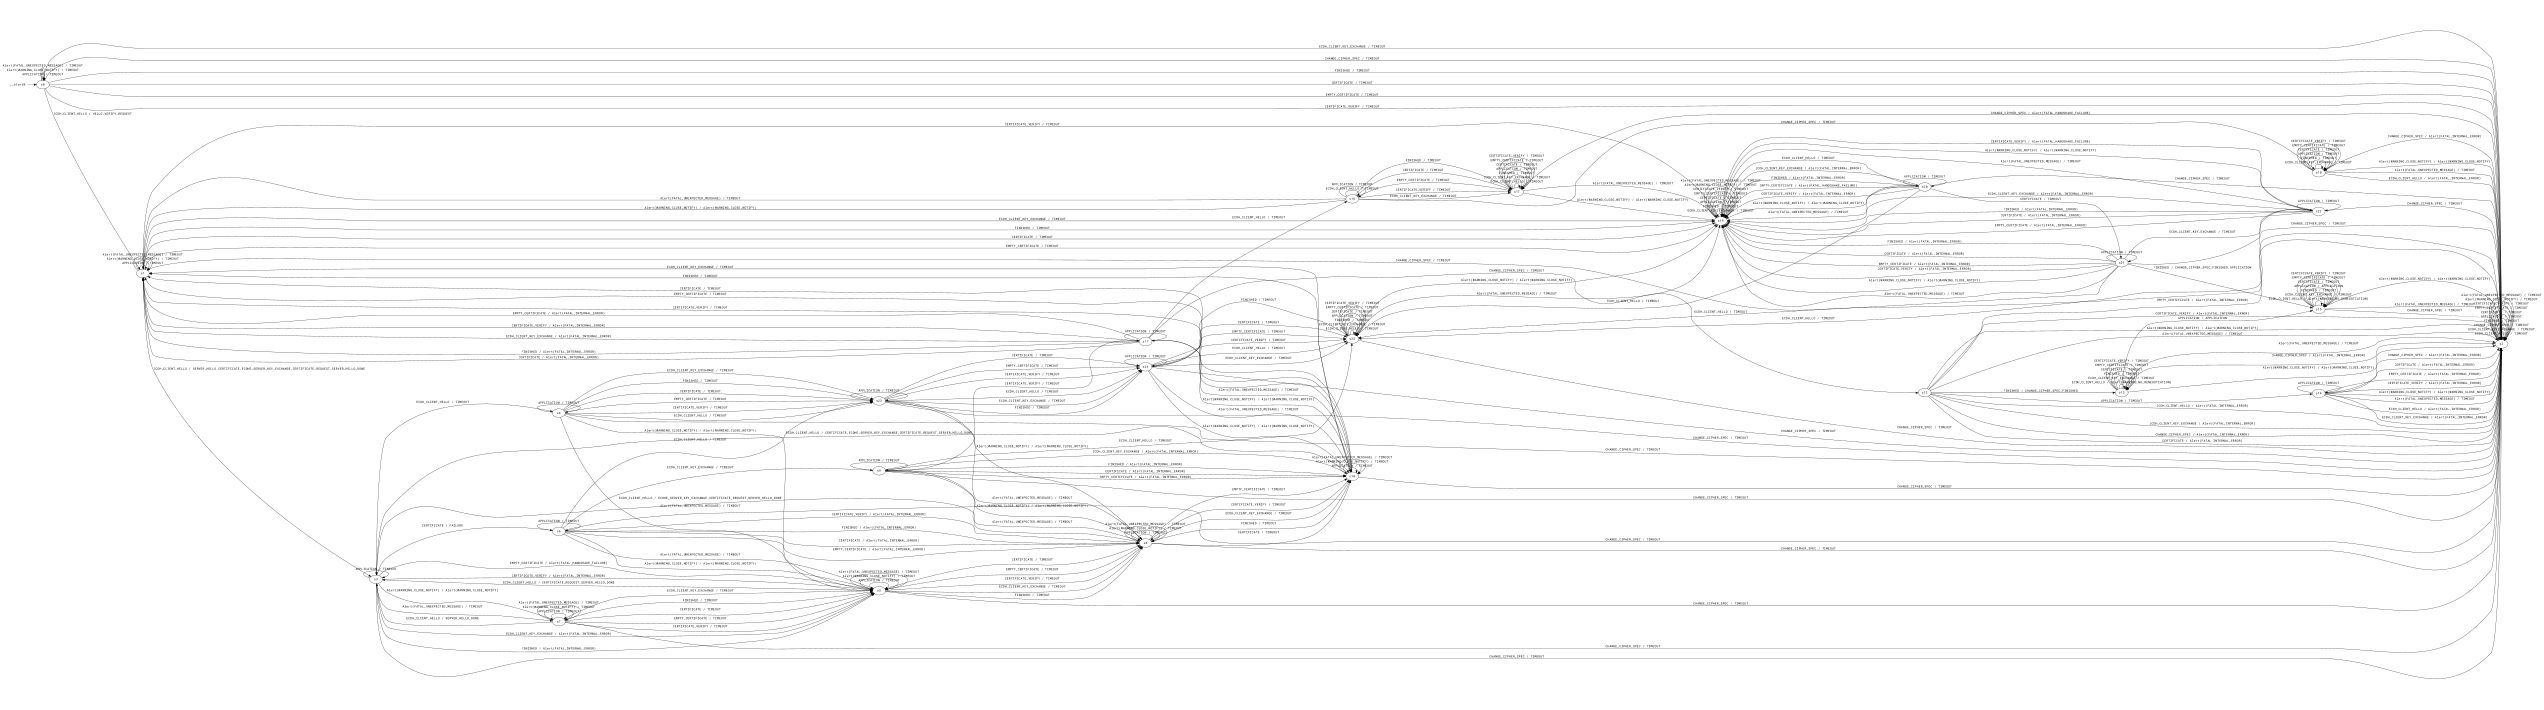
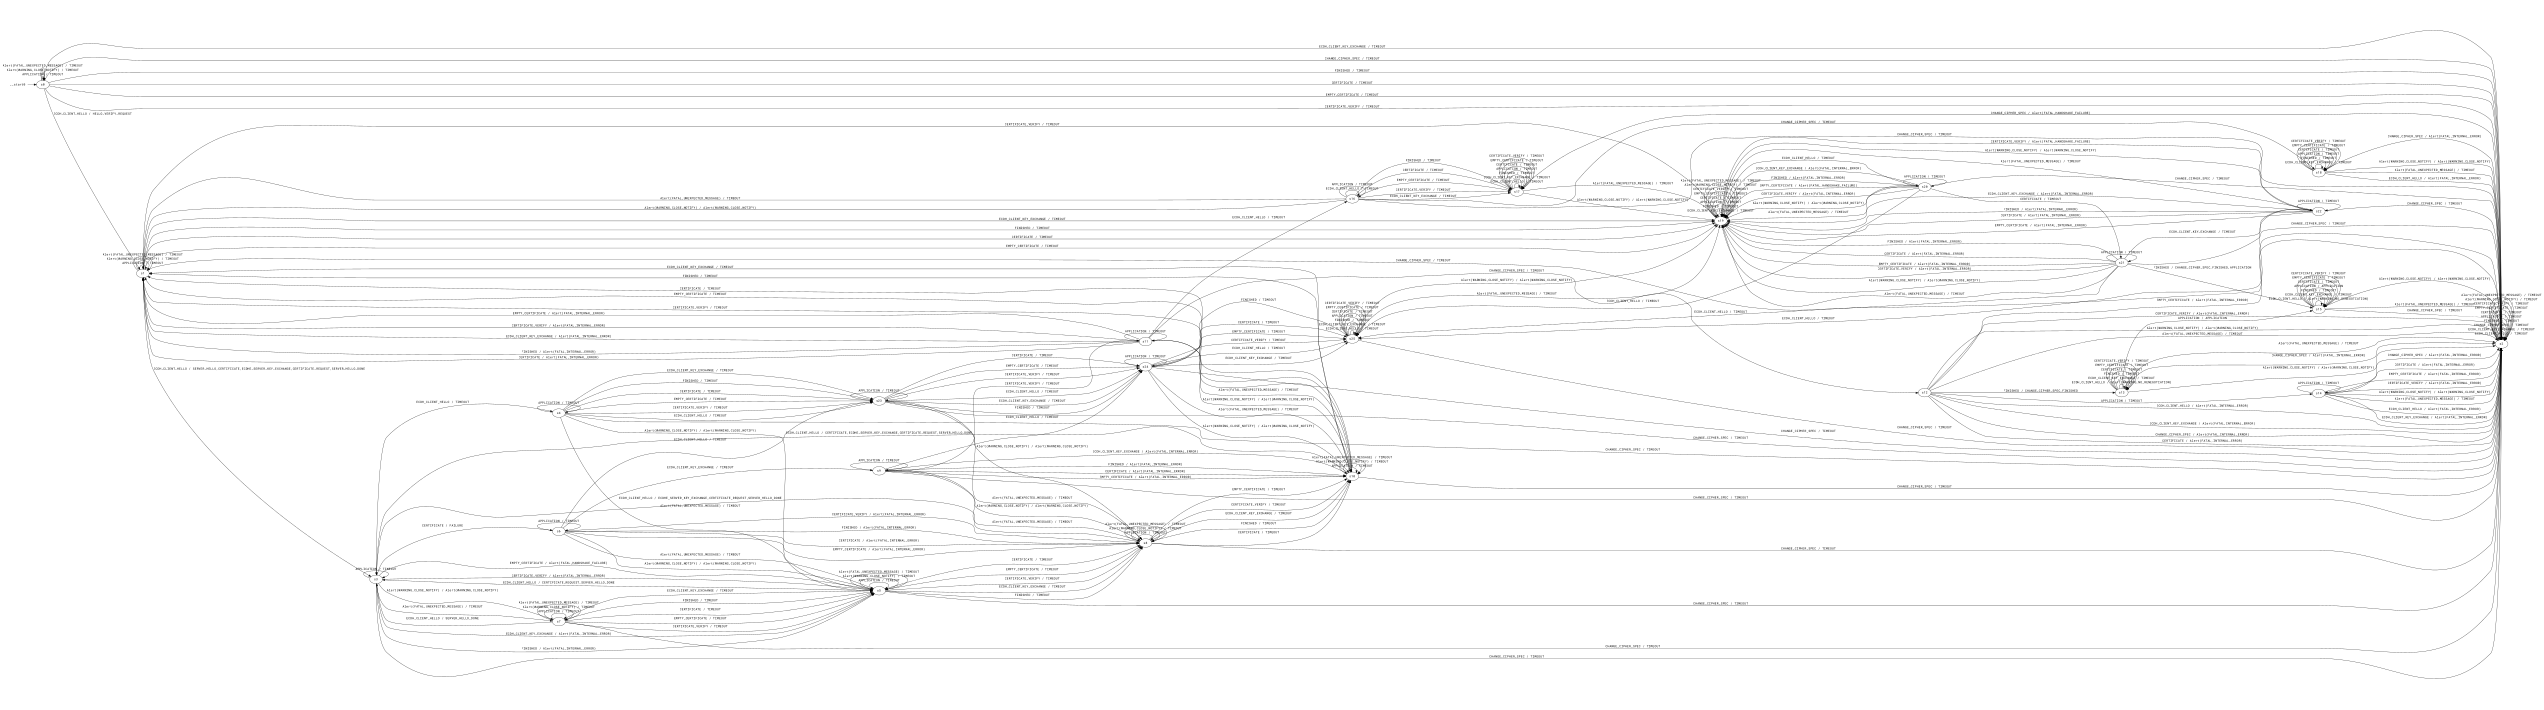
(1148, 445) -> (1021, 437)
(1606, 541) -> (1990, 137)
